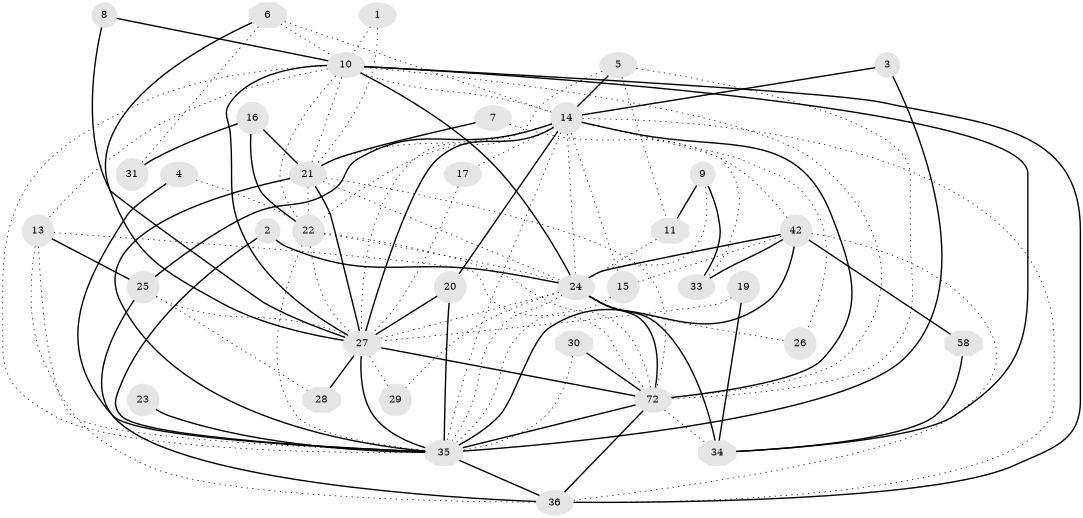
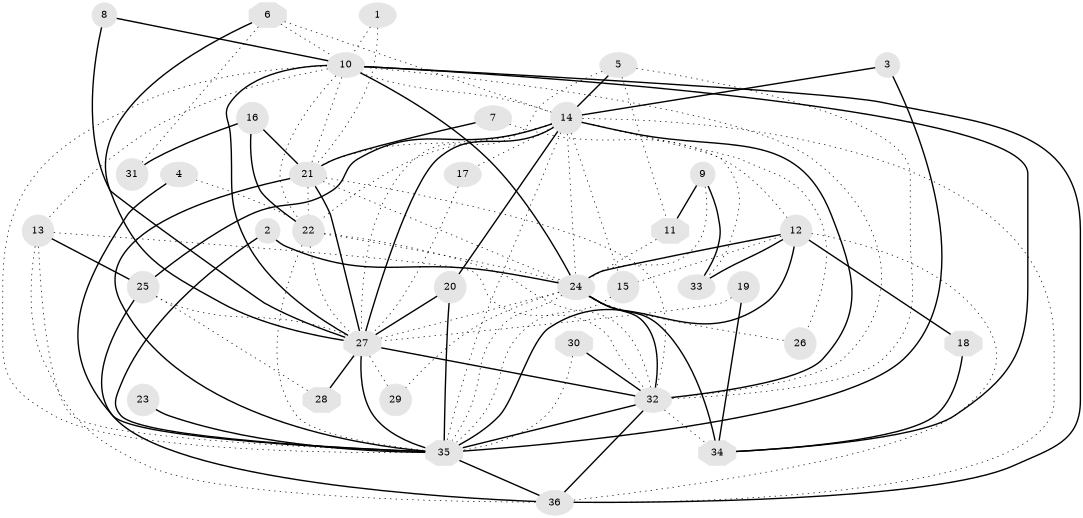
(796, 231) -> (796, 231)
(963, 344) -> (963, 344)
(653, 400) -> (653, 400)
